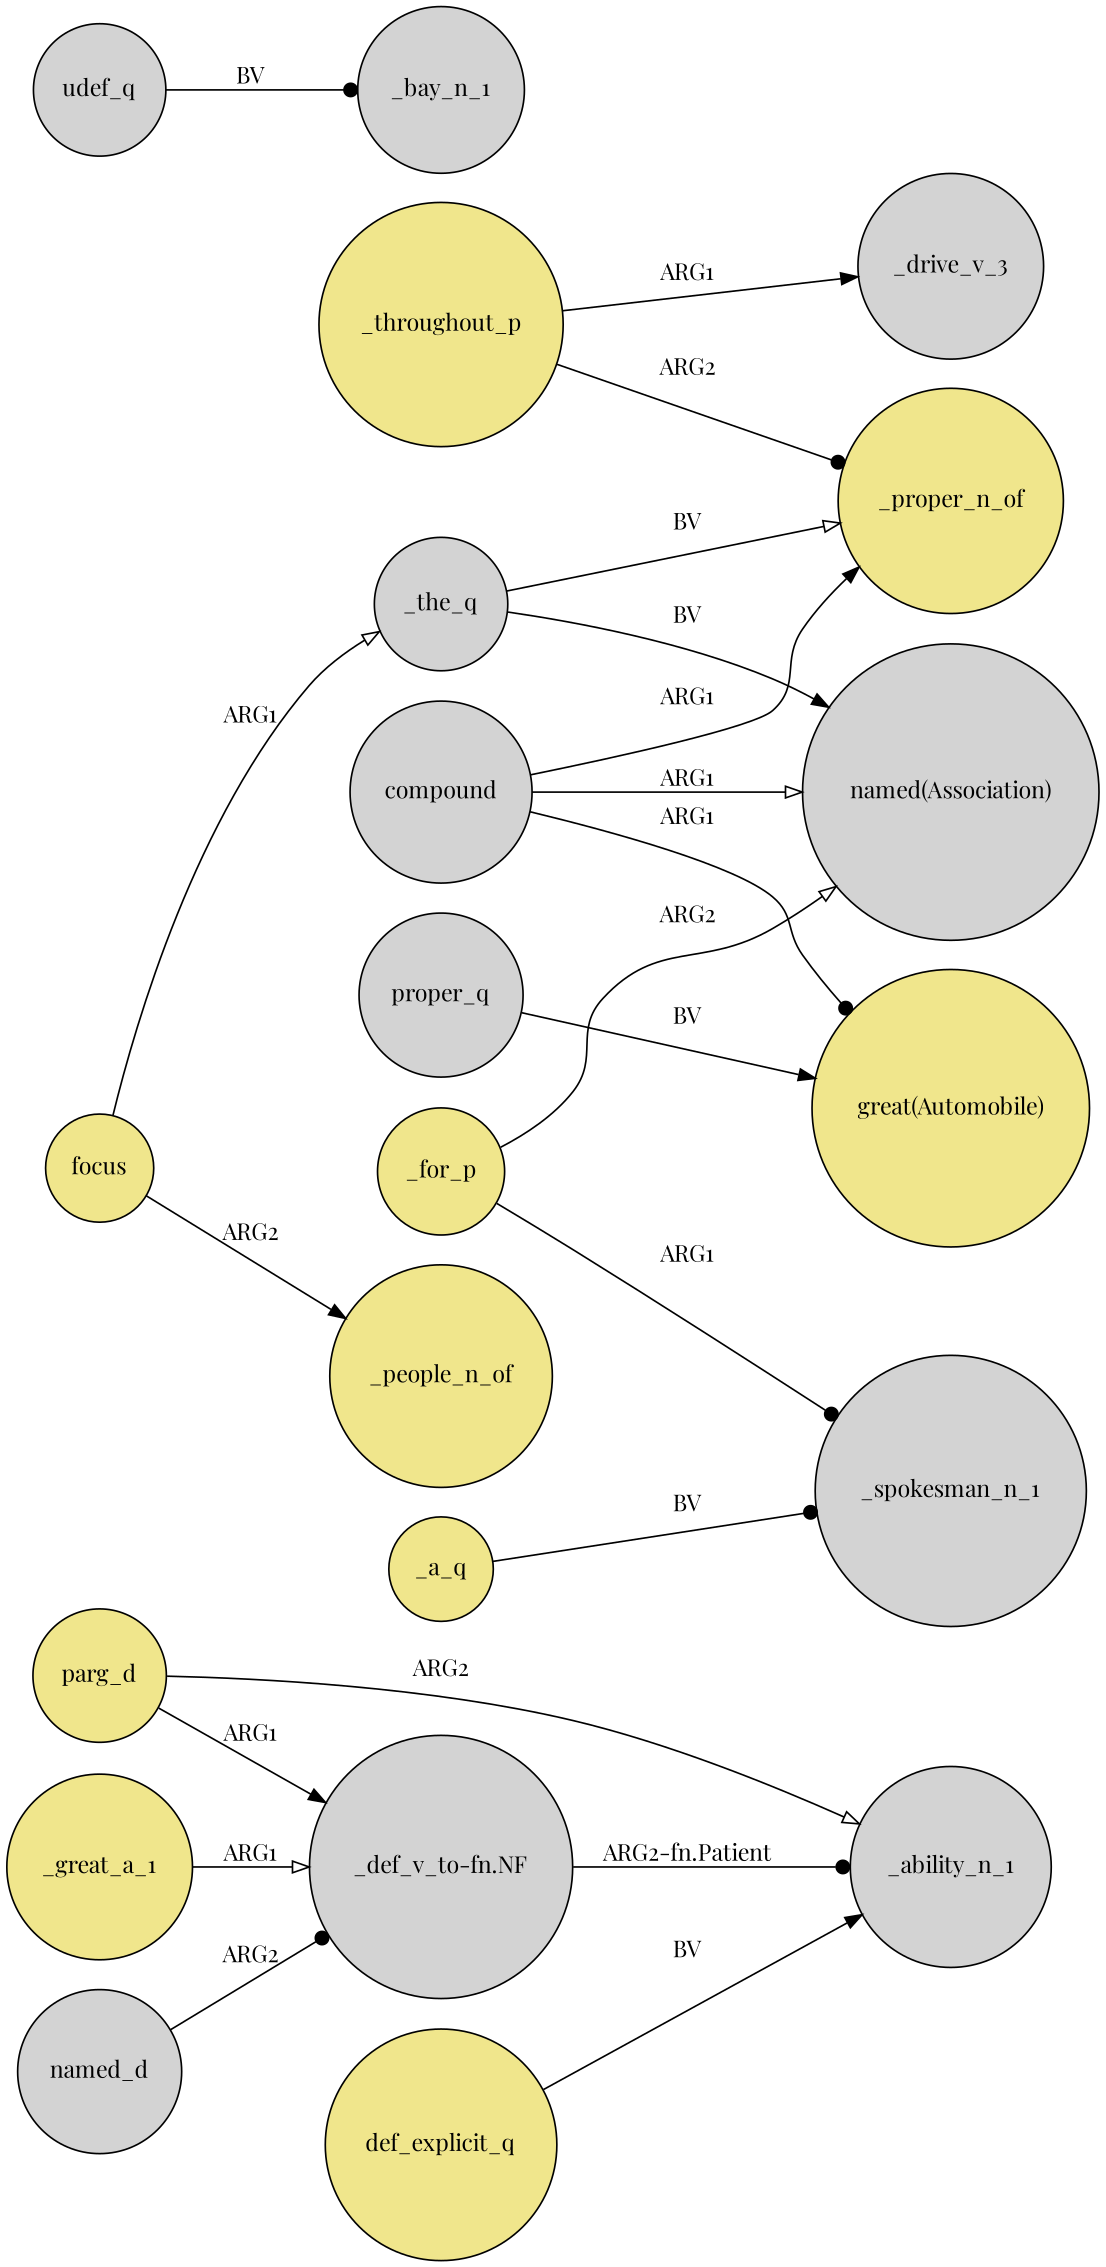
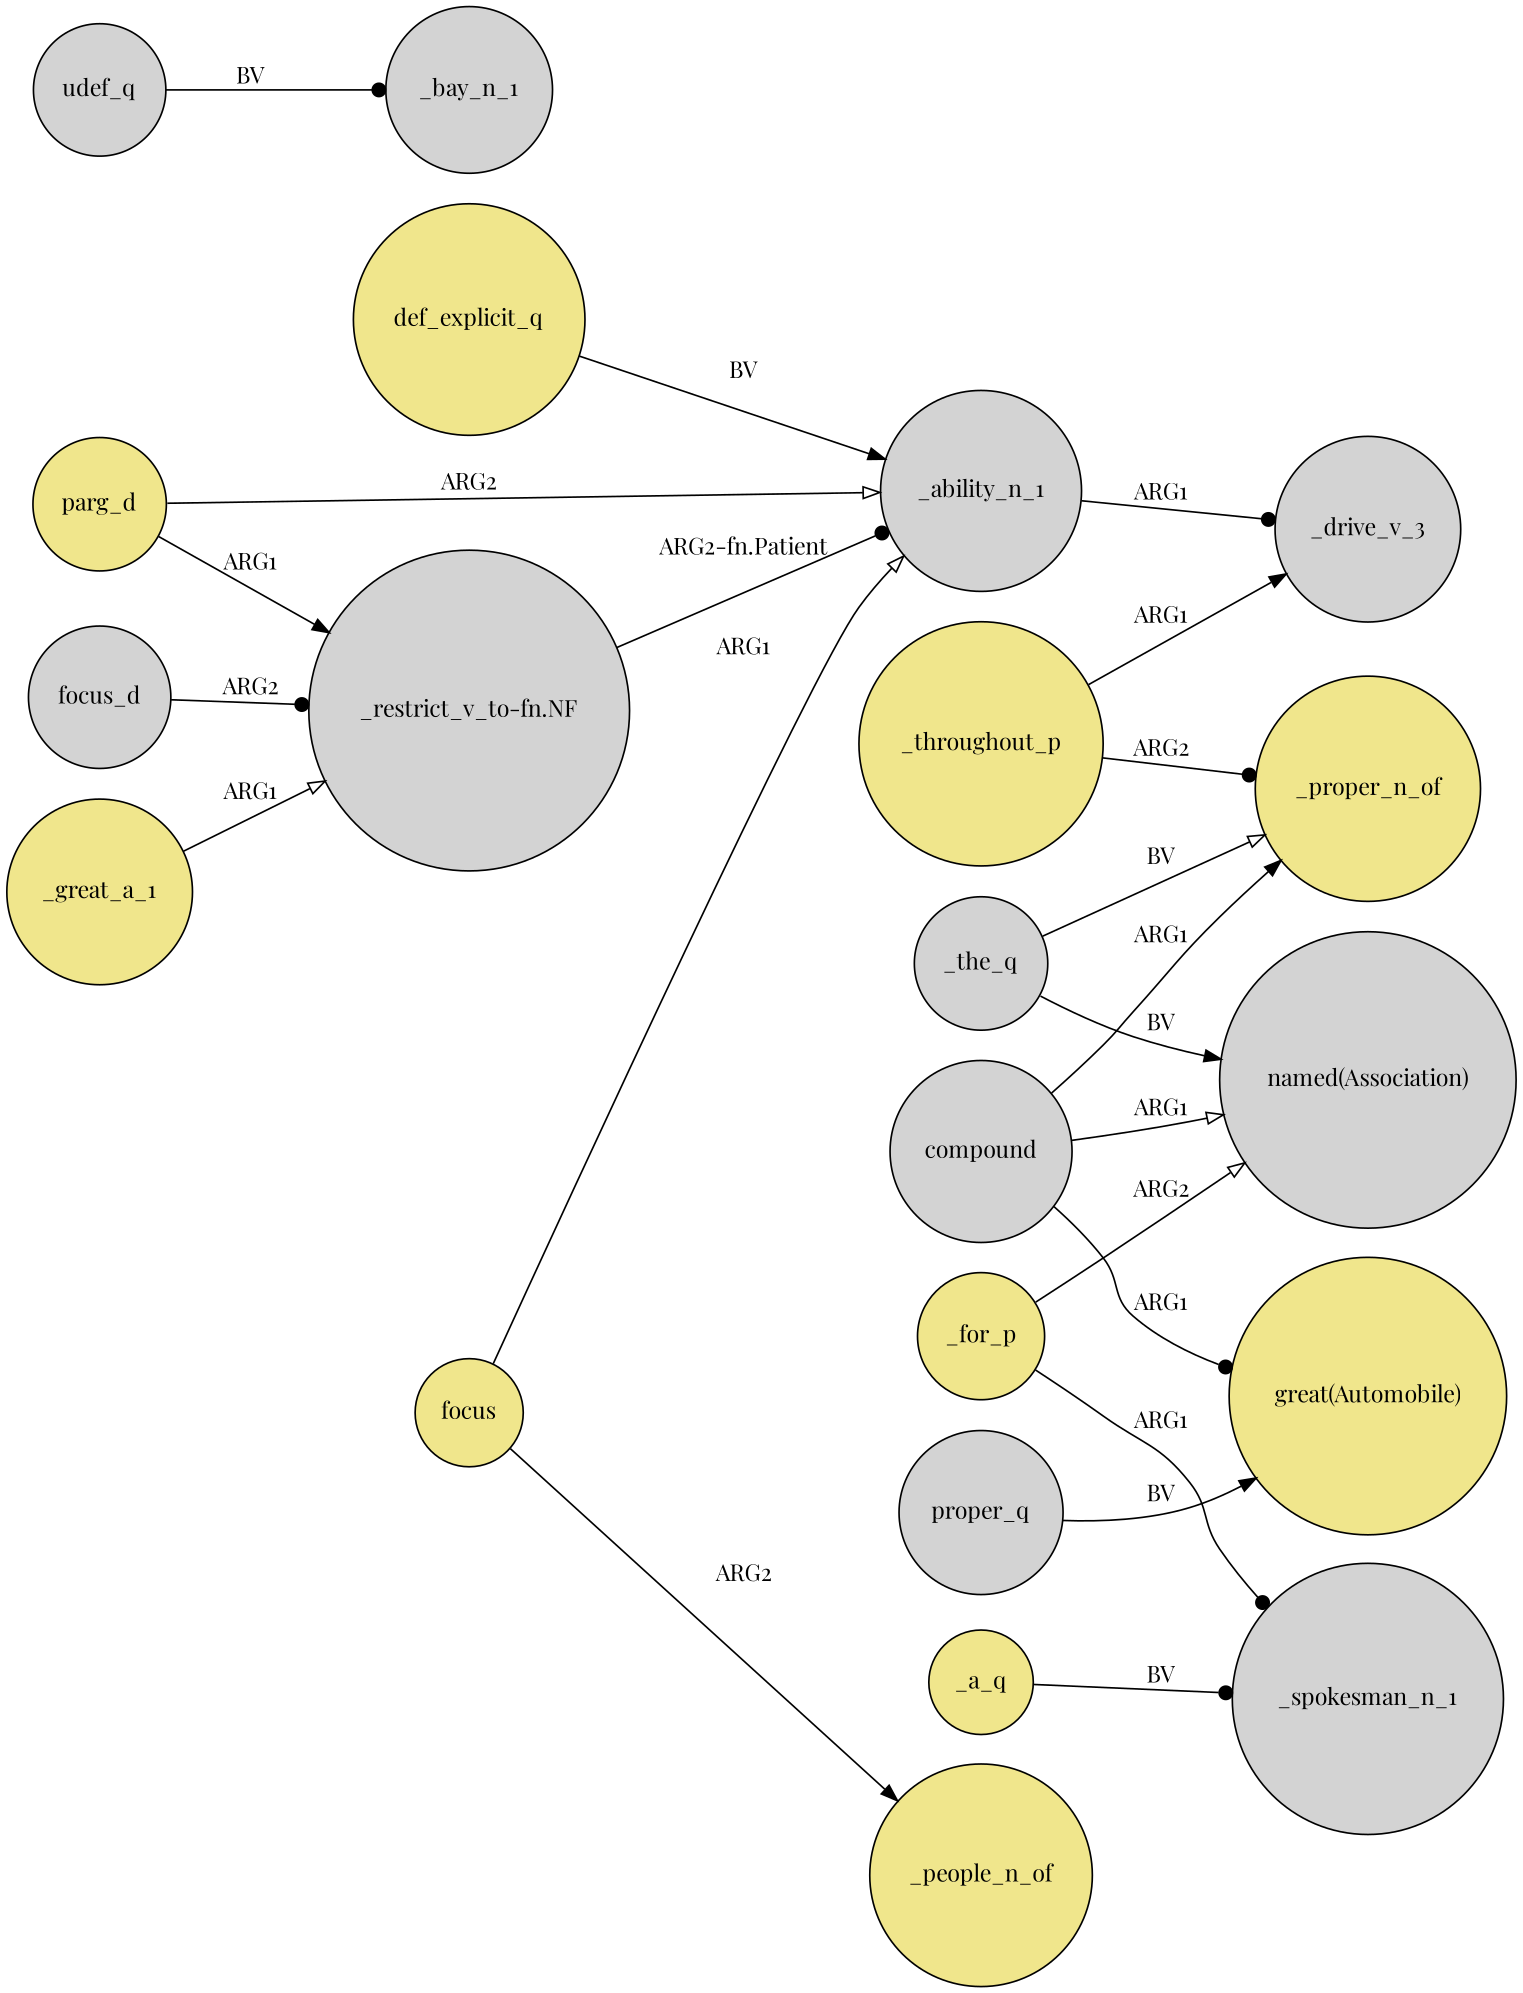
none -> (1172, 510)
(203, 857) -> (681, 960)
(441, 1867) -> (469, 711)
(100, 2072) -> (100, 697)
